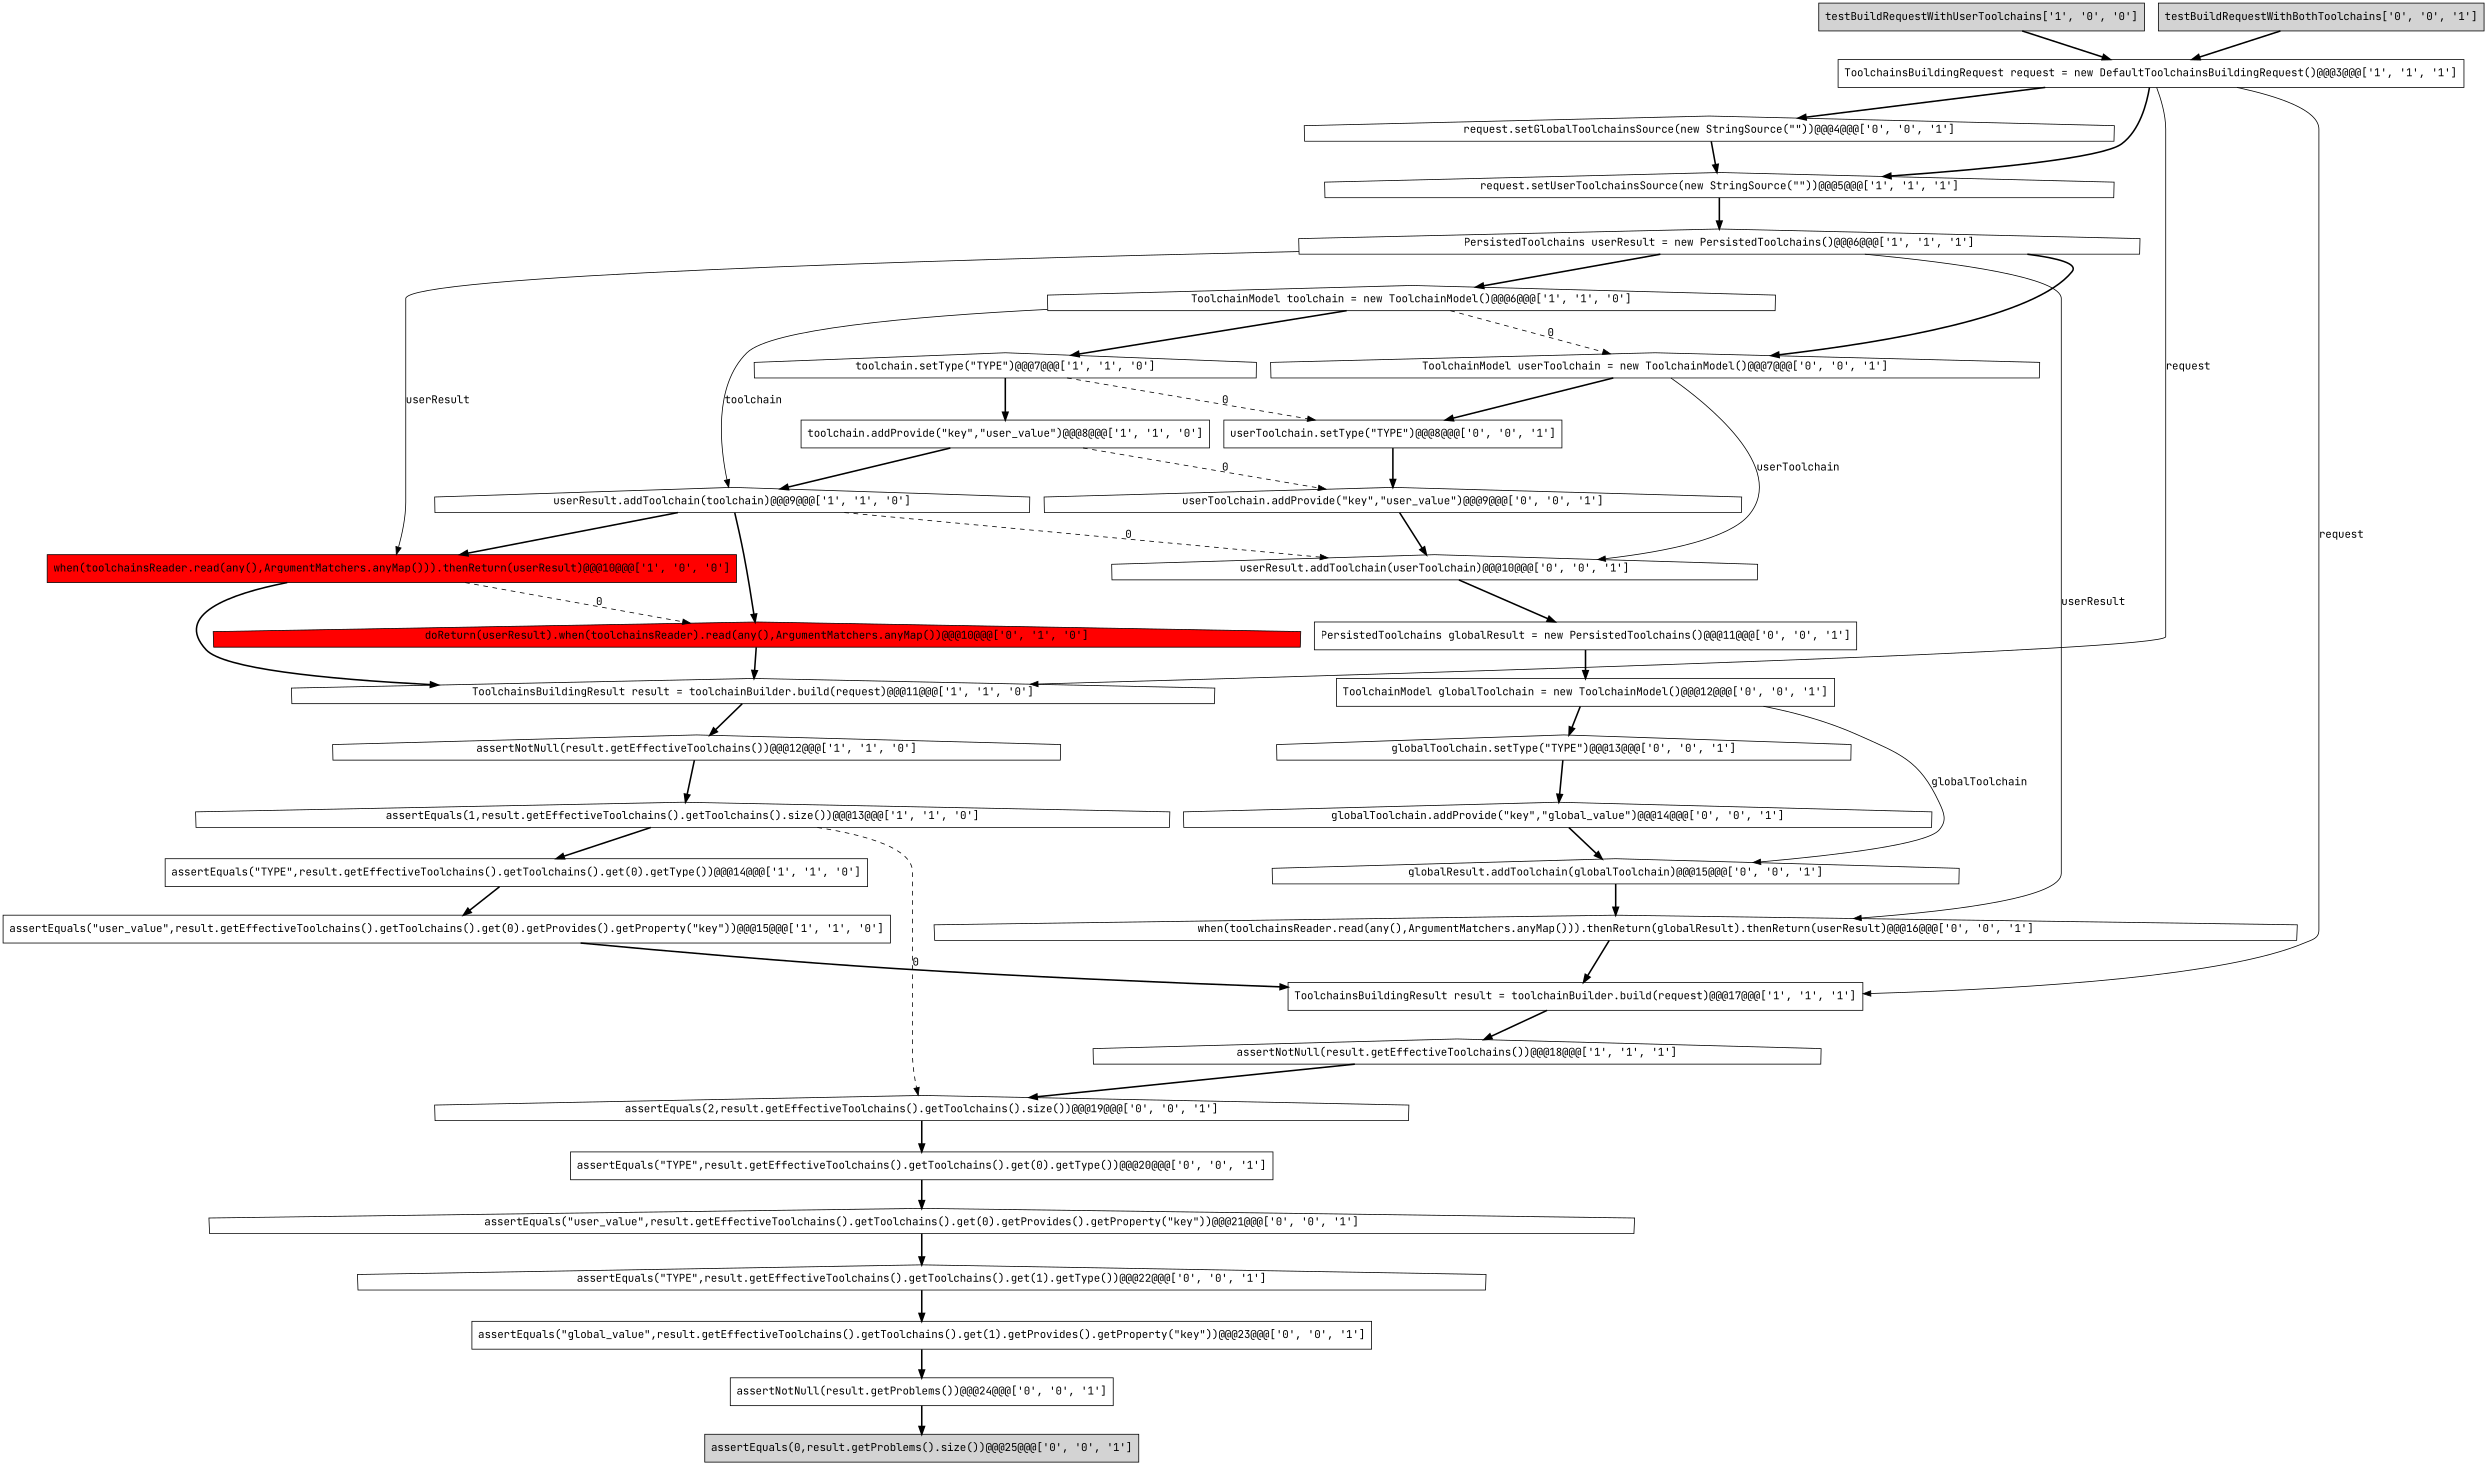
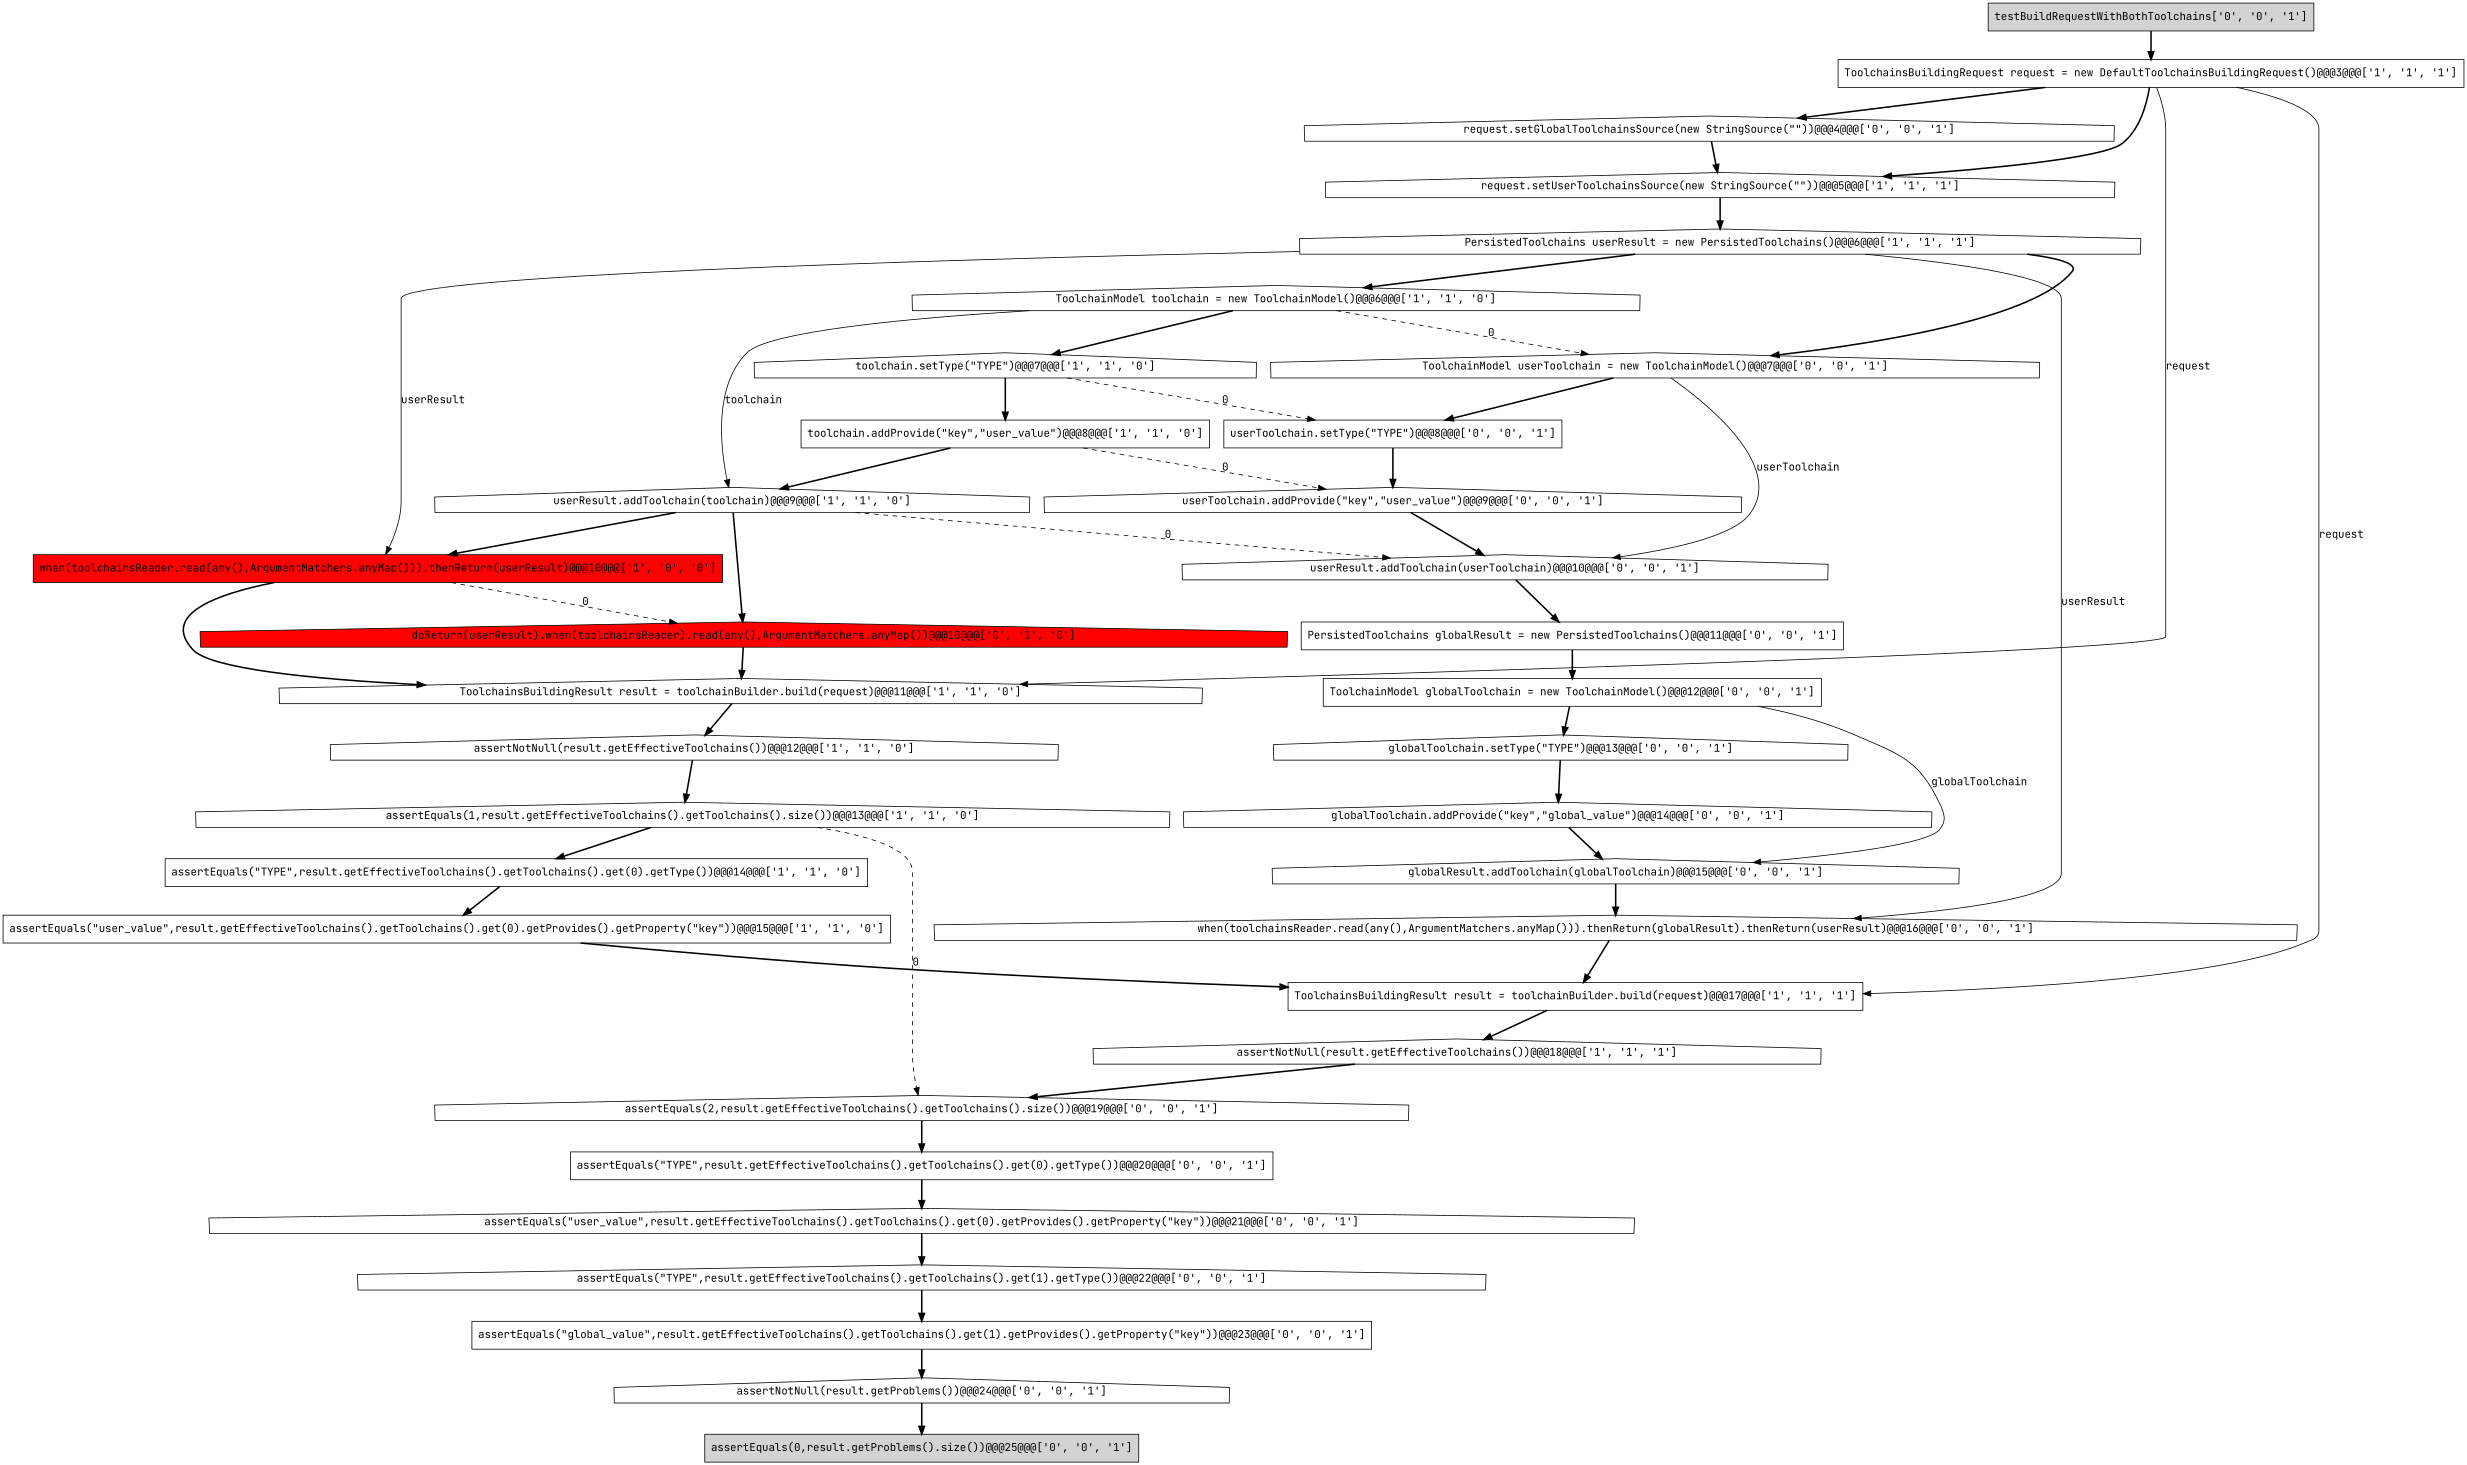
(1982, 17) -> none
(922, 1392) -> (922, 1392)
